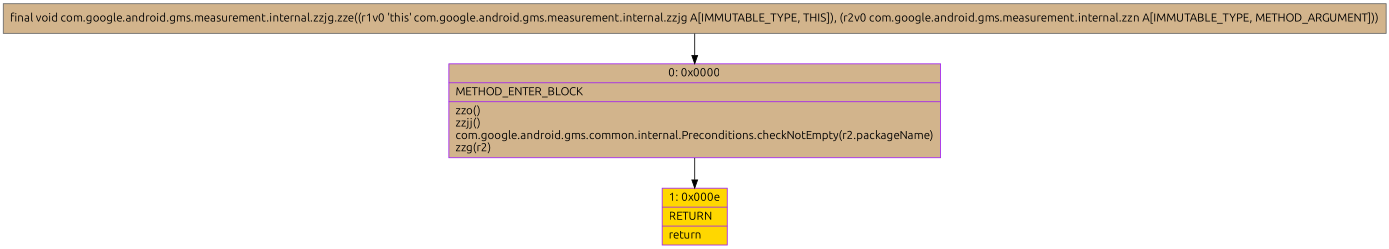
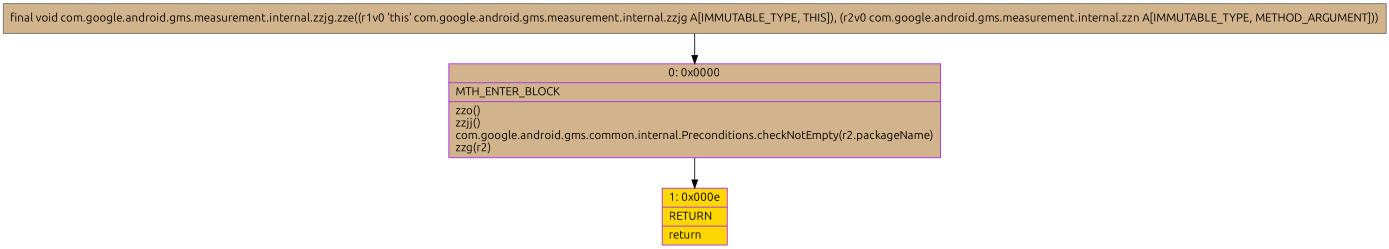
(519, 92) -> (508, 92)
